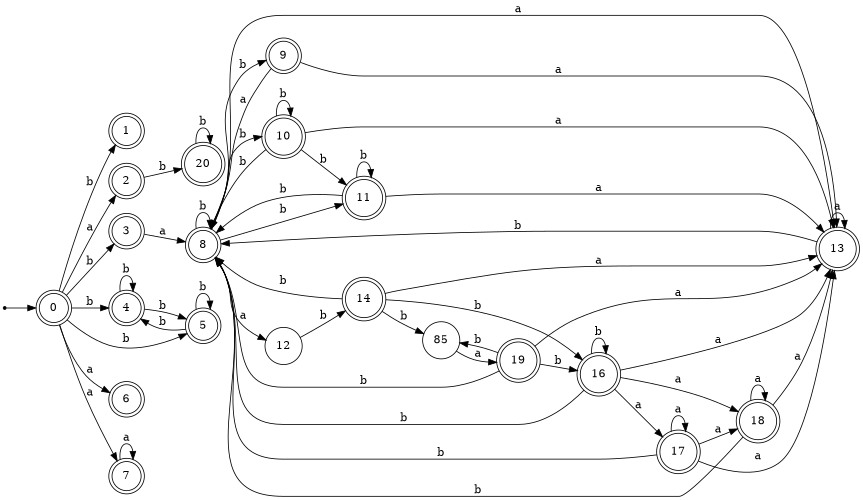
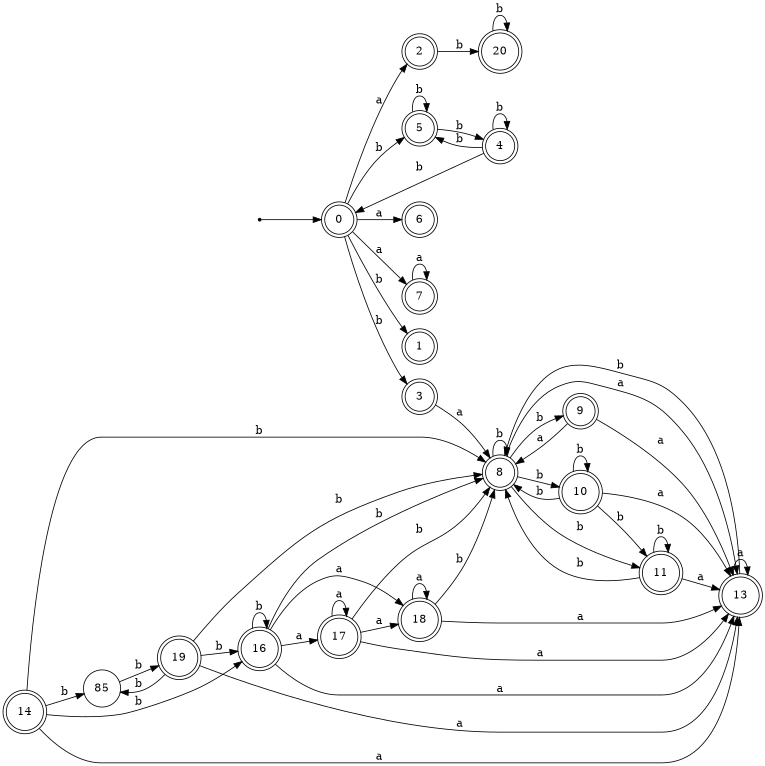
(86, 308) -> (423, 181)
(284, 346) -> none
(478, 354) -> (139, 665)
